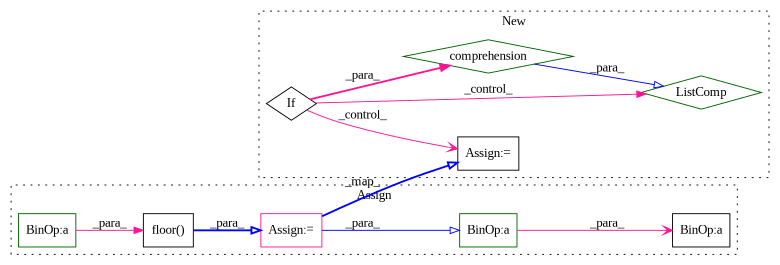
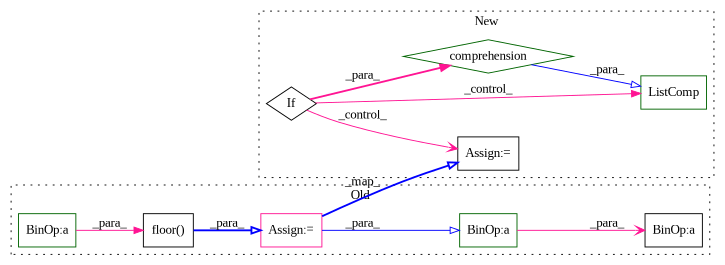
(701, 92) -> (674, 92)
(374, 196) -> (360, 196)
